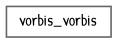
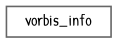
(59, 22) -> (59, 22)
